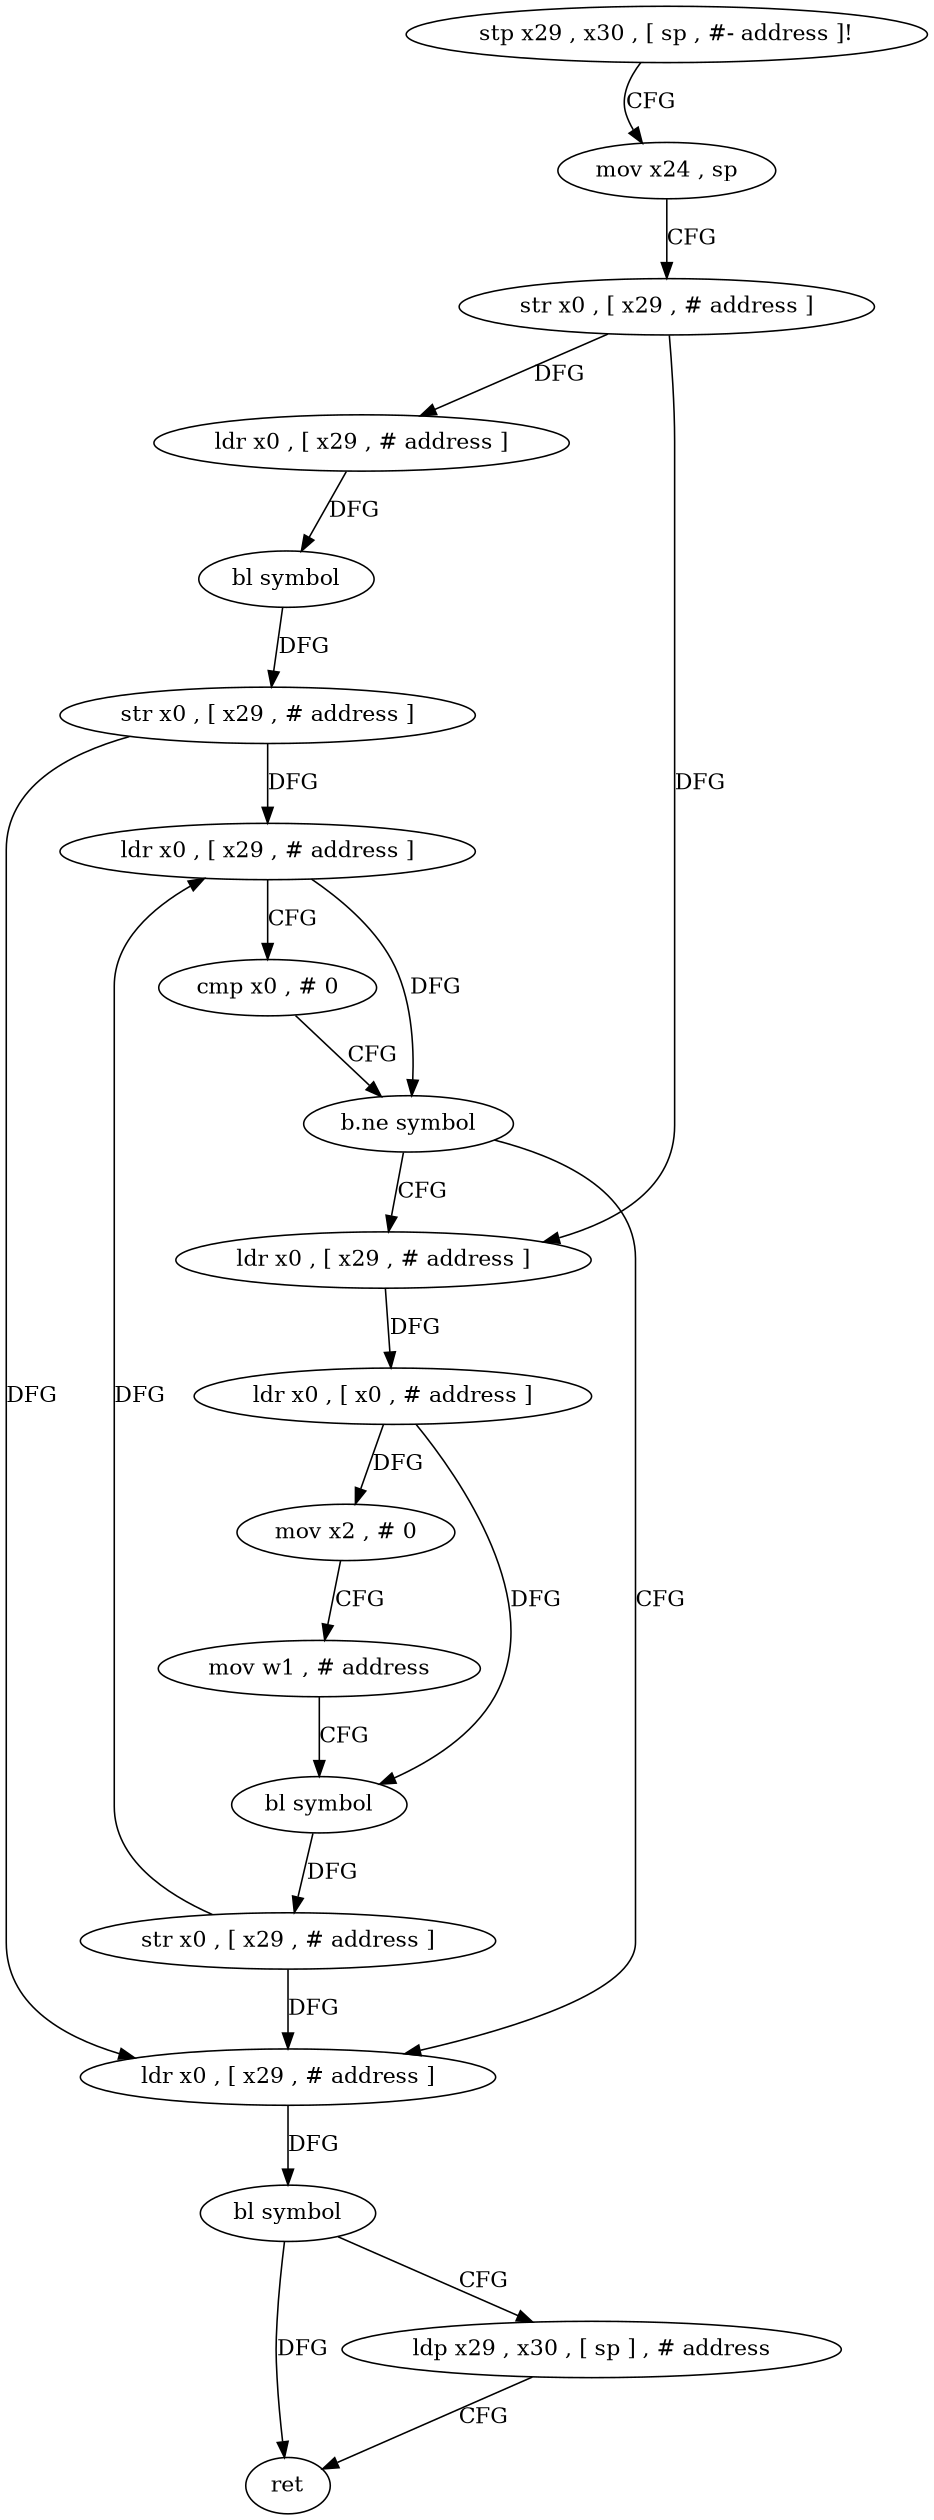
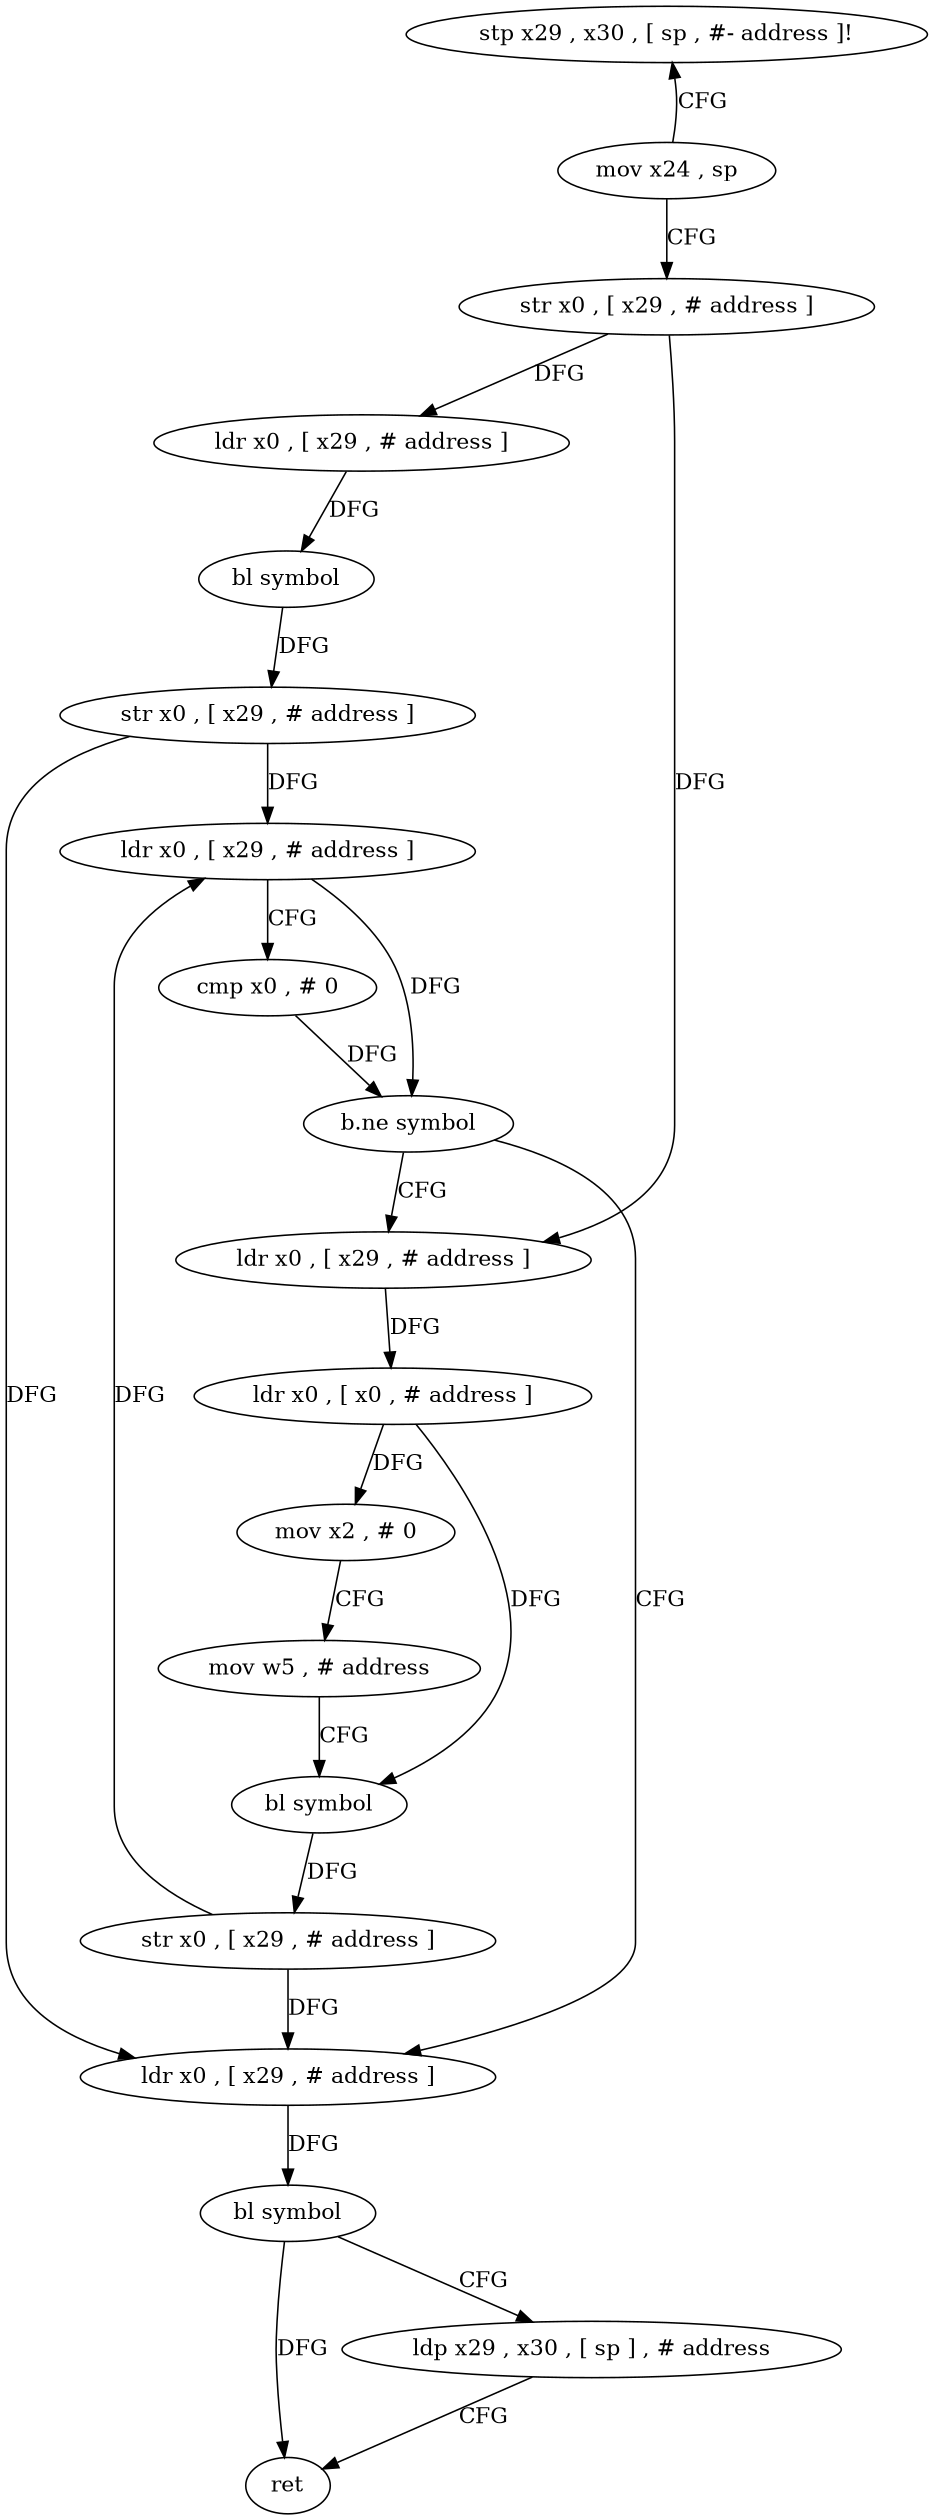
(625, 95) -> (676, 110)
(373, 1056) -> (373, 1056)
(319, 1669) -> (319, 1669)
